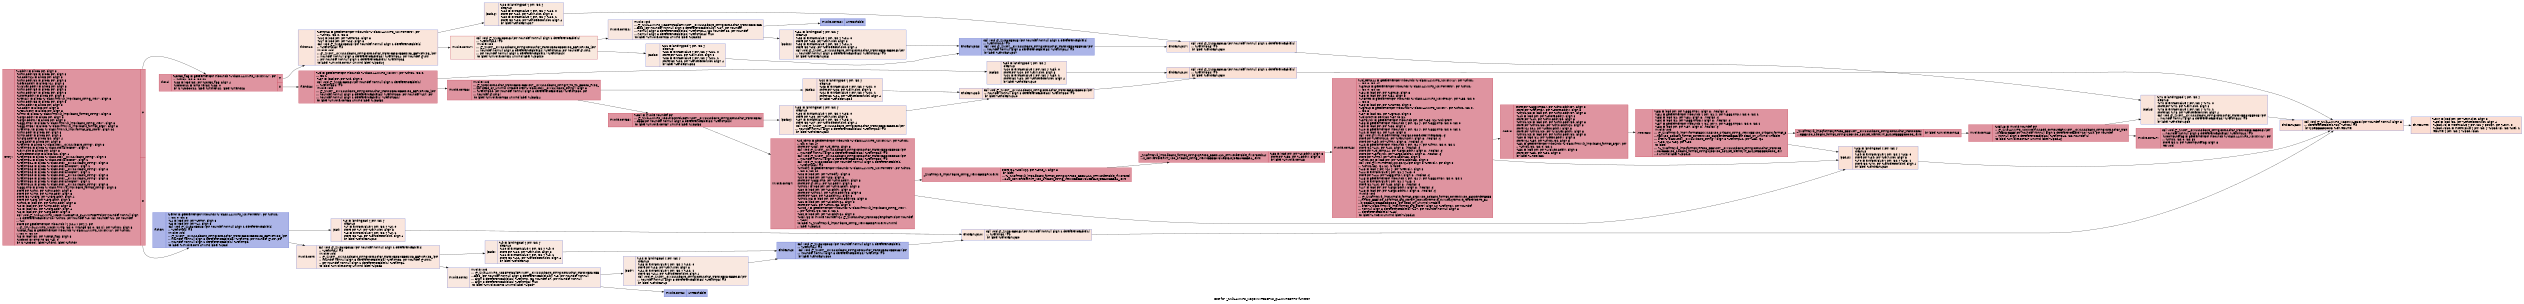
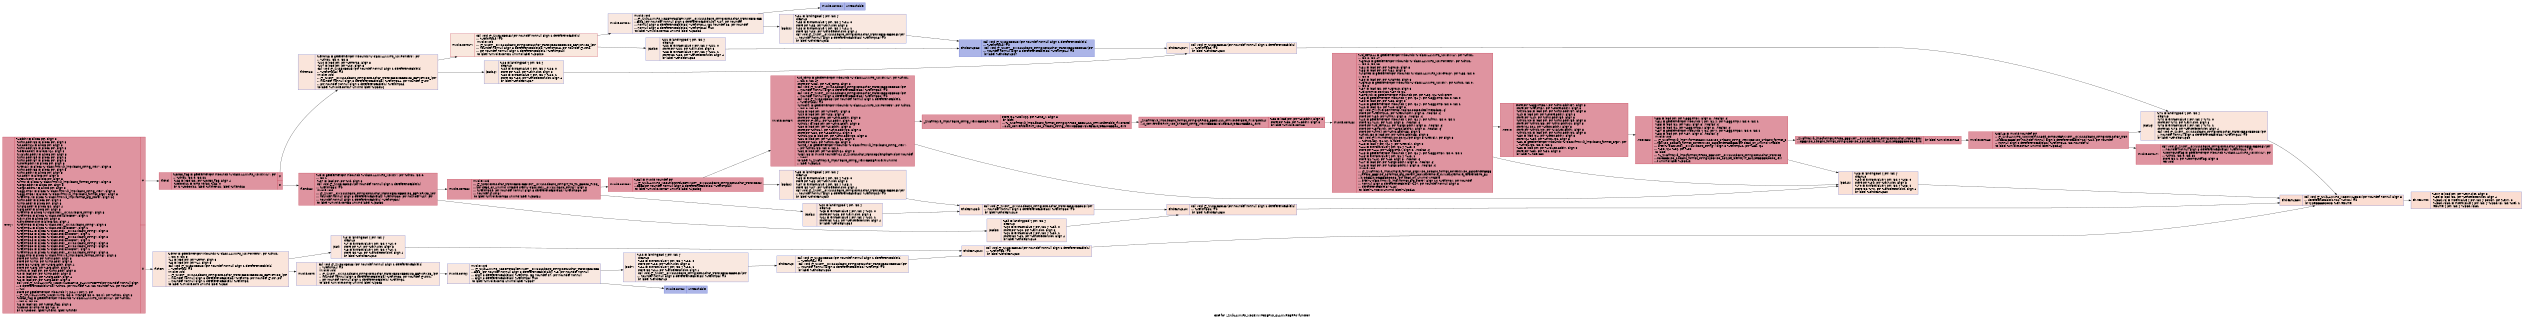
(221, 230) -> (221, 269)
(843, 251) -> (843, 264)
(524, 252) -> none
